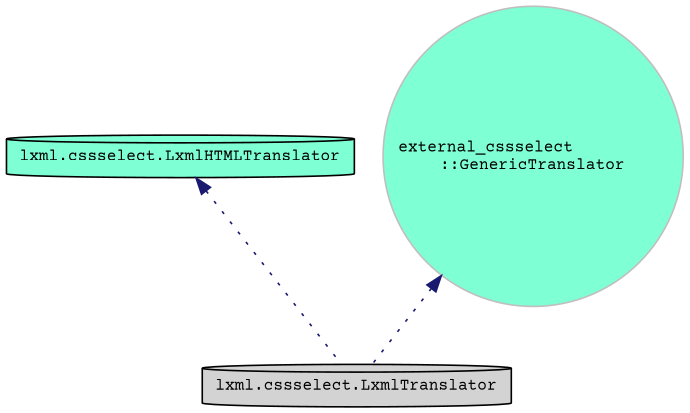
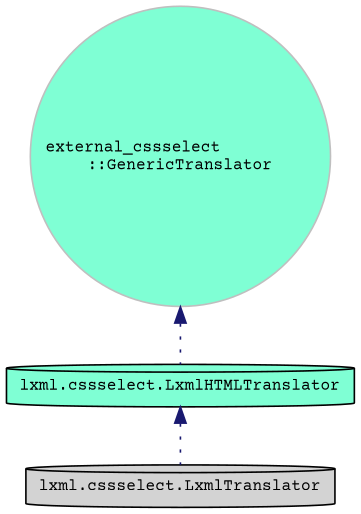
(402, 326) -> (180, 344)
